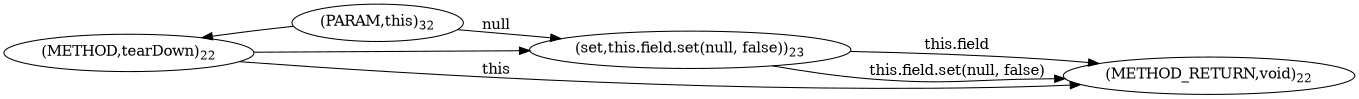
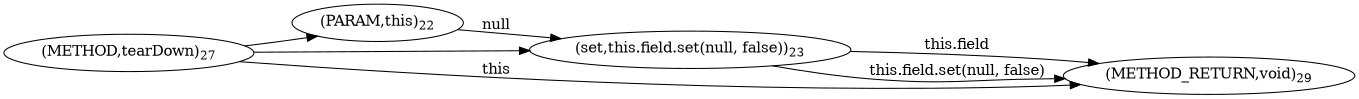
(427, 21) -> (427, 21)
(253, 31) -> (276, 42)
(208, 51) -> (208, 51)
(1305, 74) -> (1305, 74)
